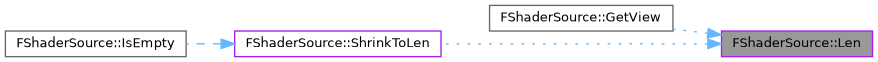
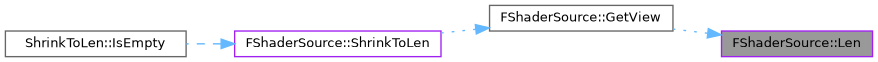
(96, 44) -> (96, 44)
(574, 44) -> (458, 31)
